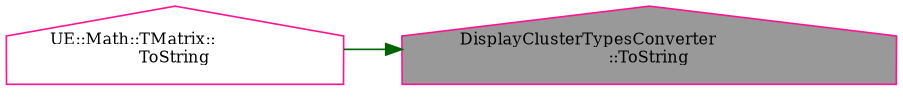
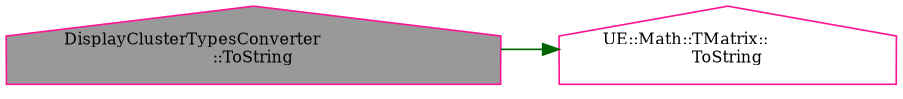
(365, 49) -> (522, 49)
